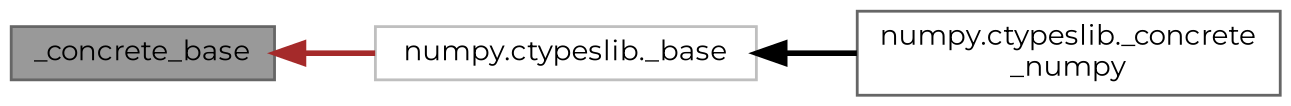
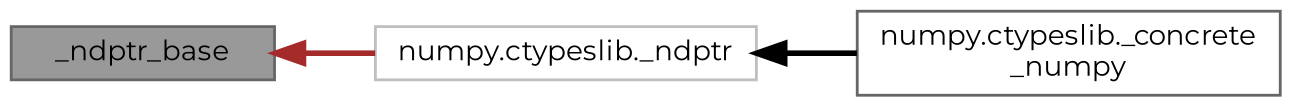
(143, 53) -> (143, 53)
(566, 53) -> (566, 53)
